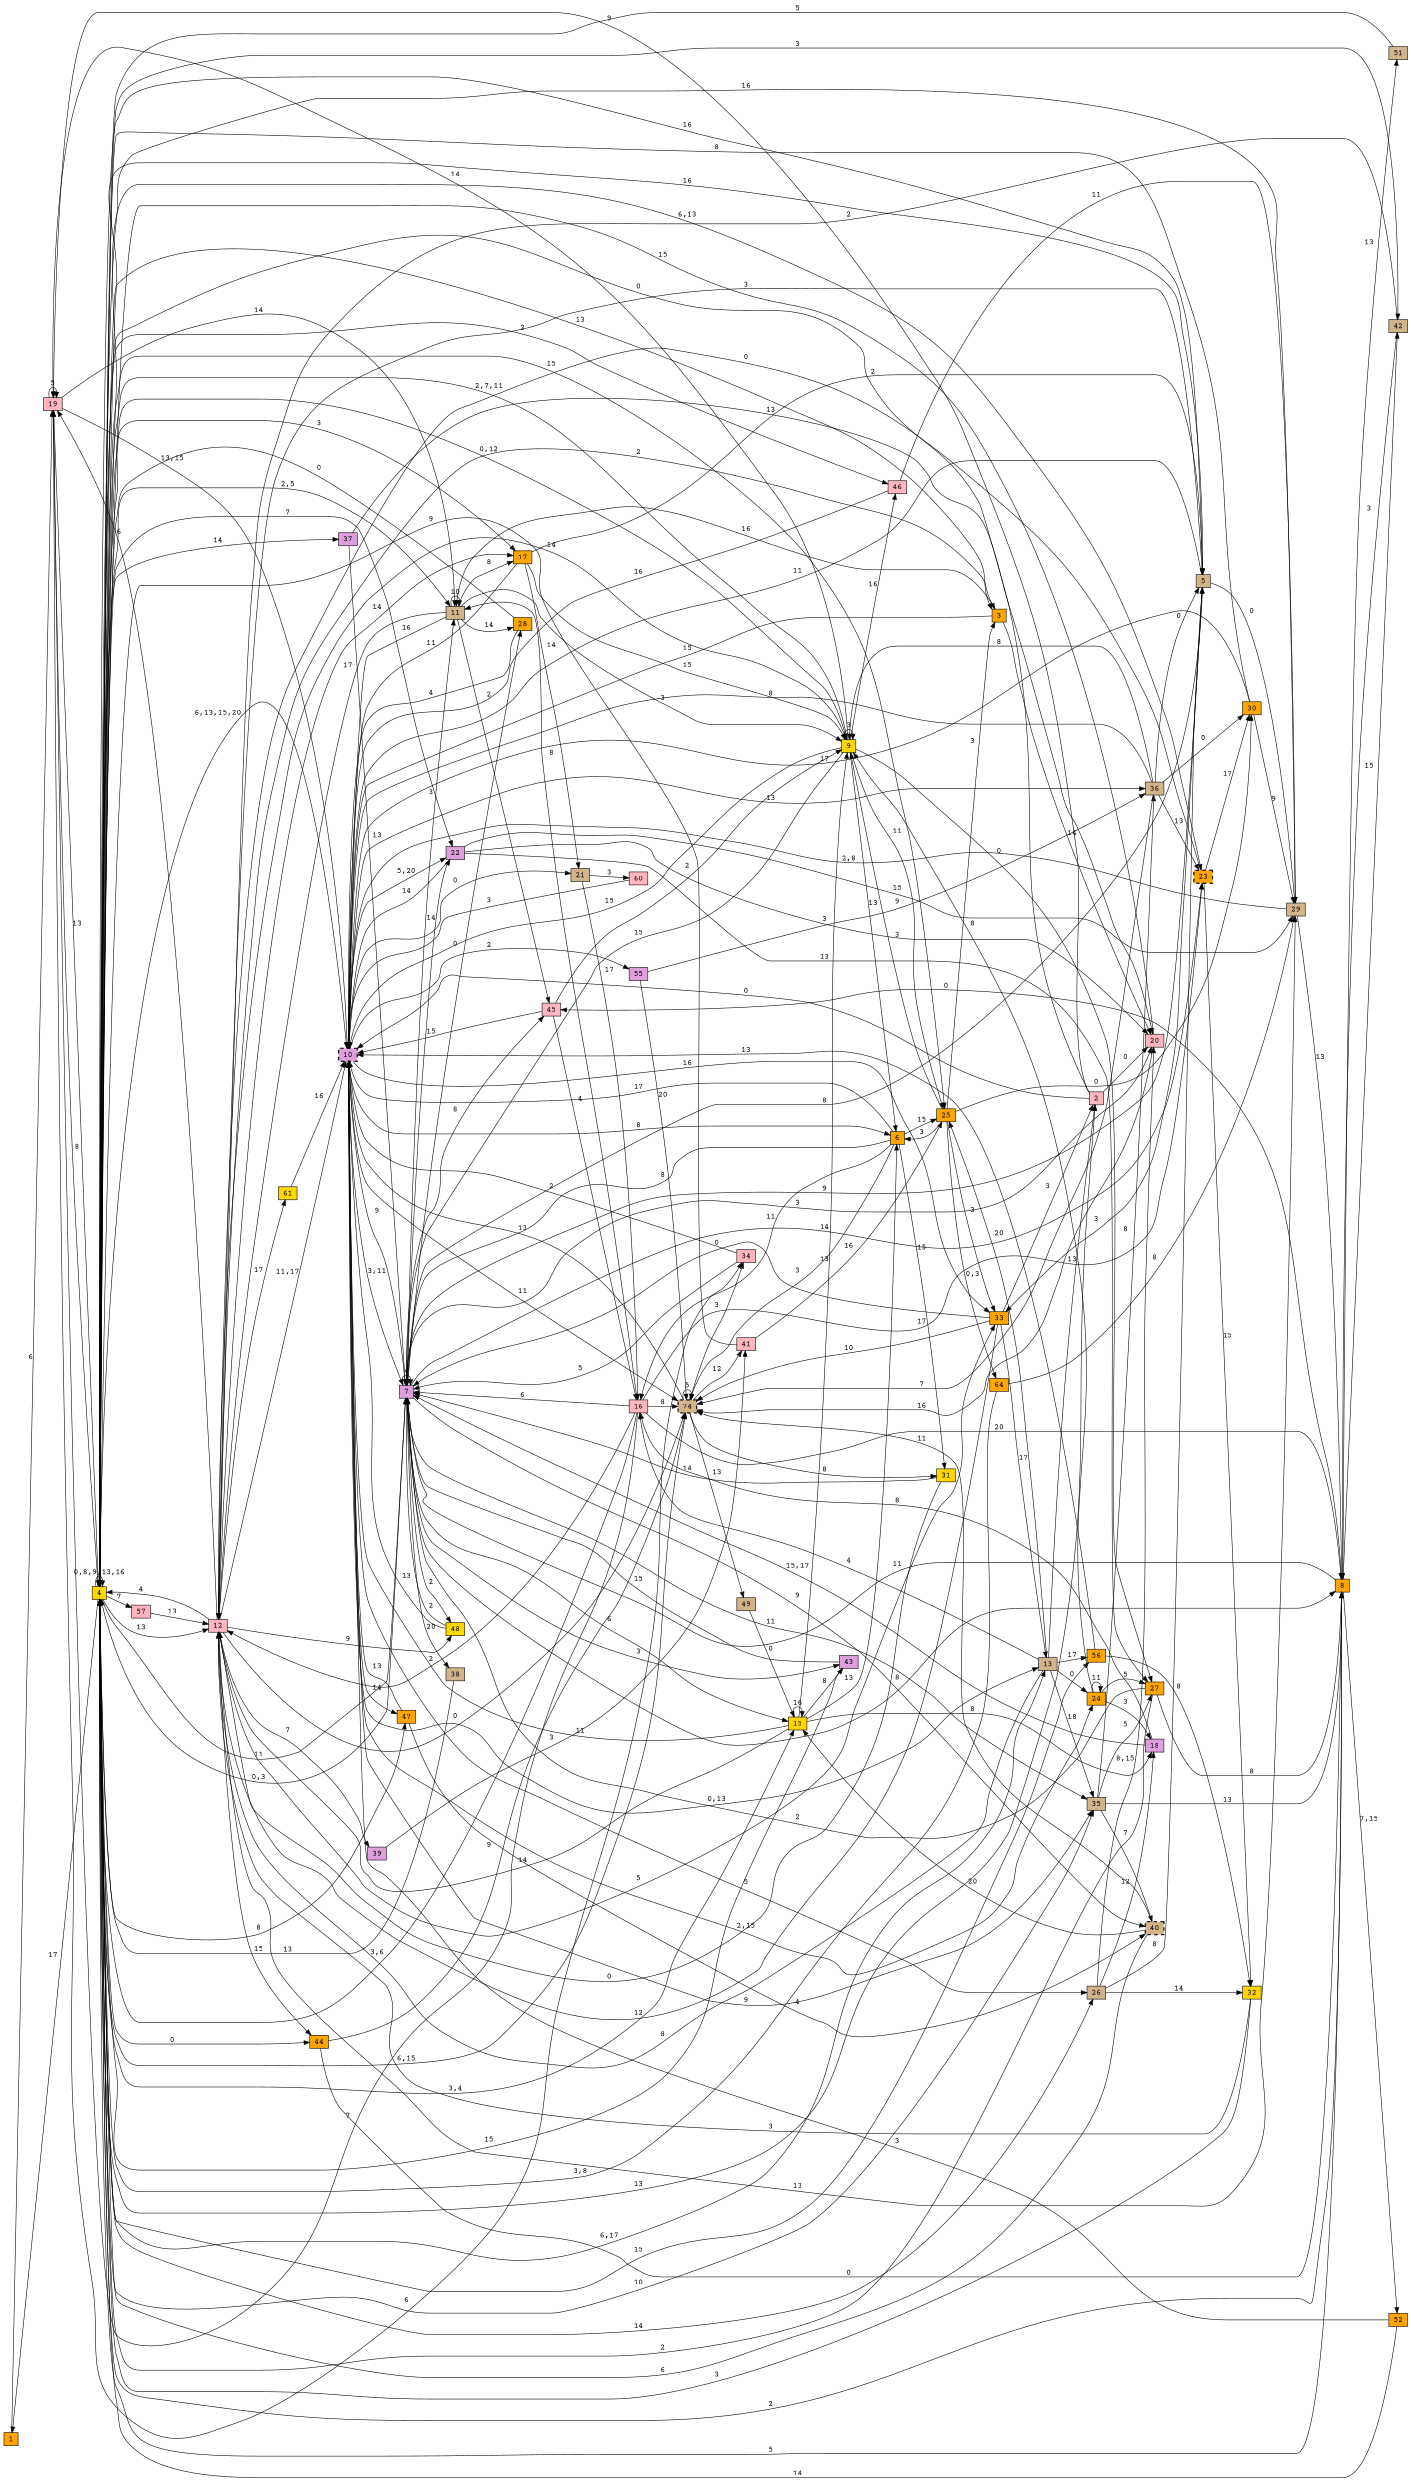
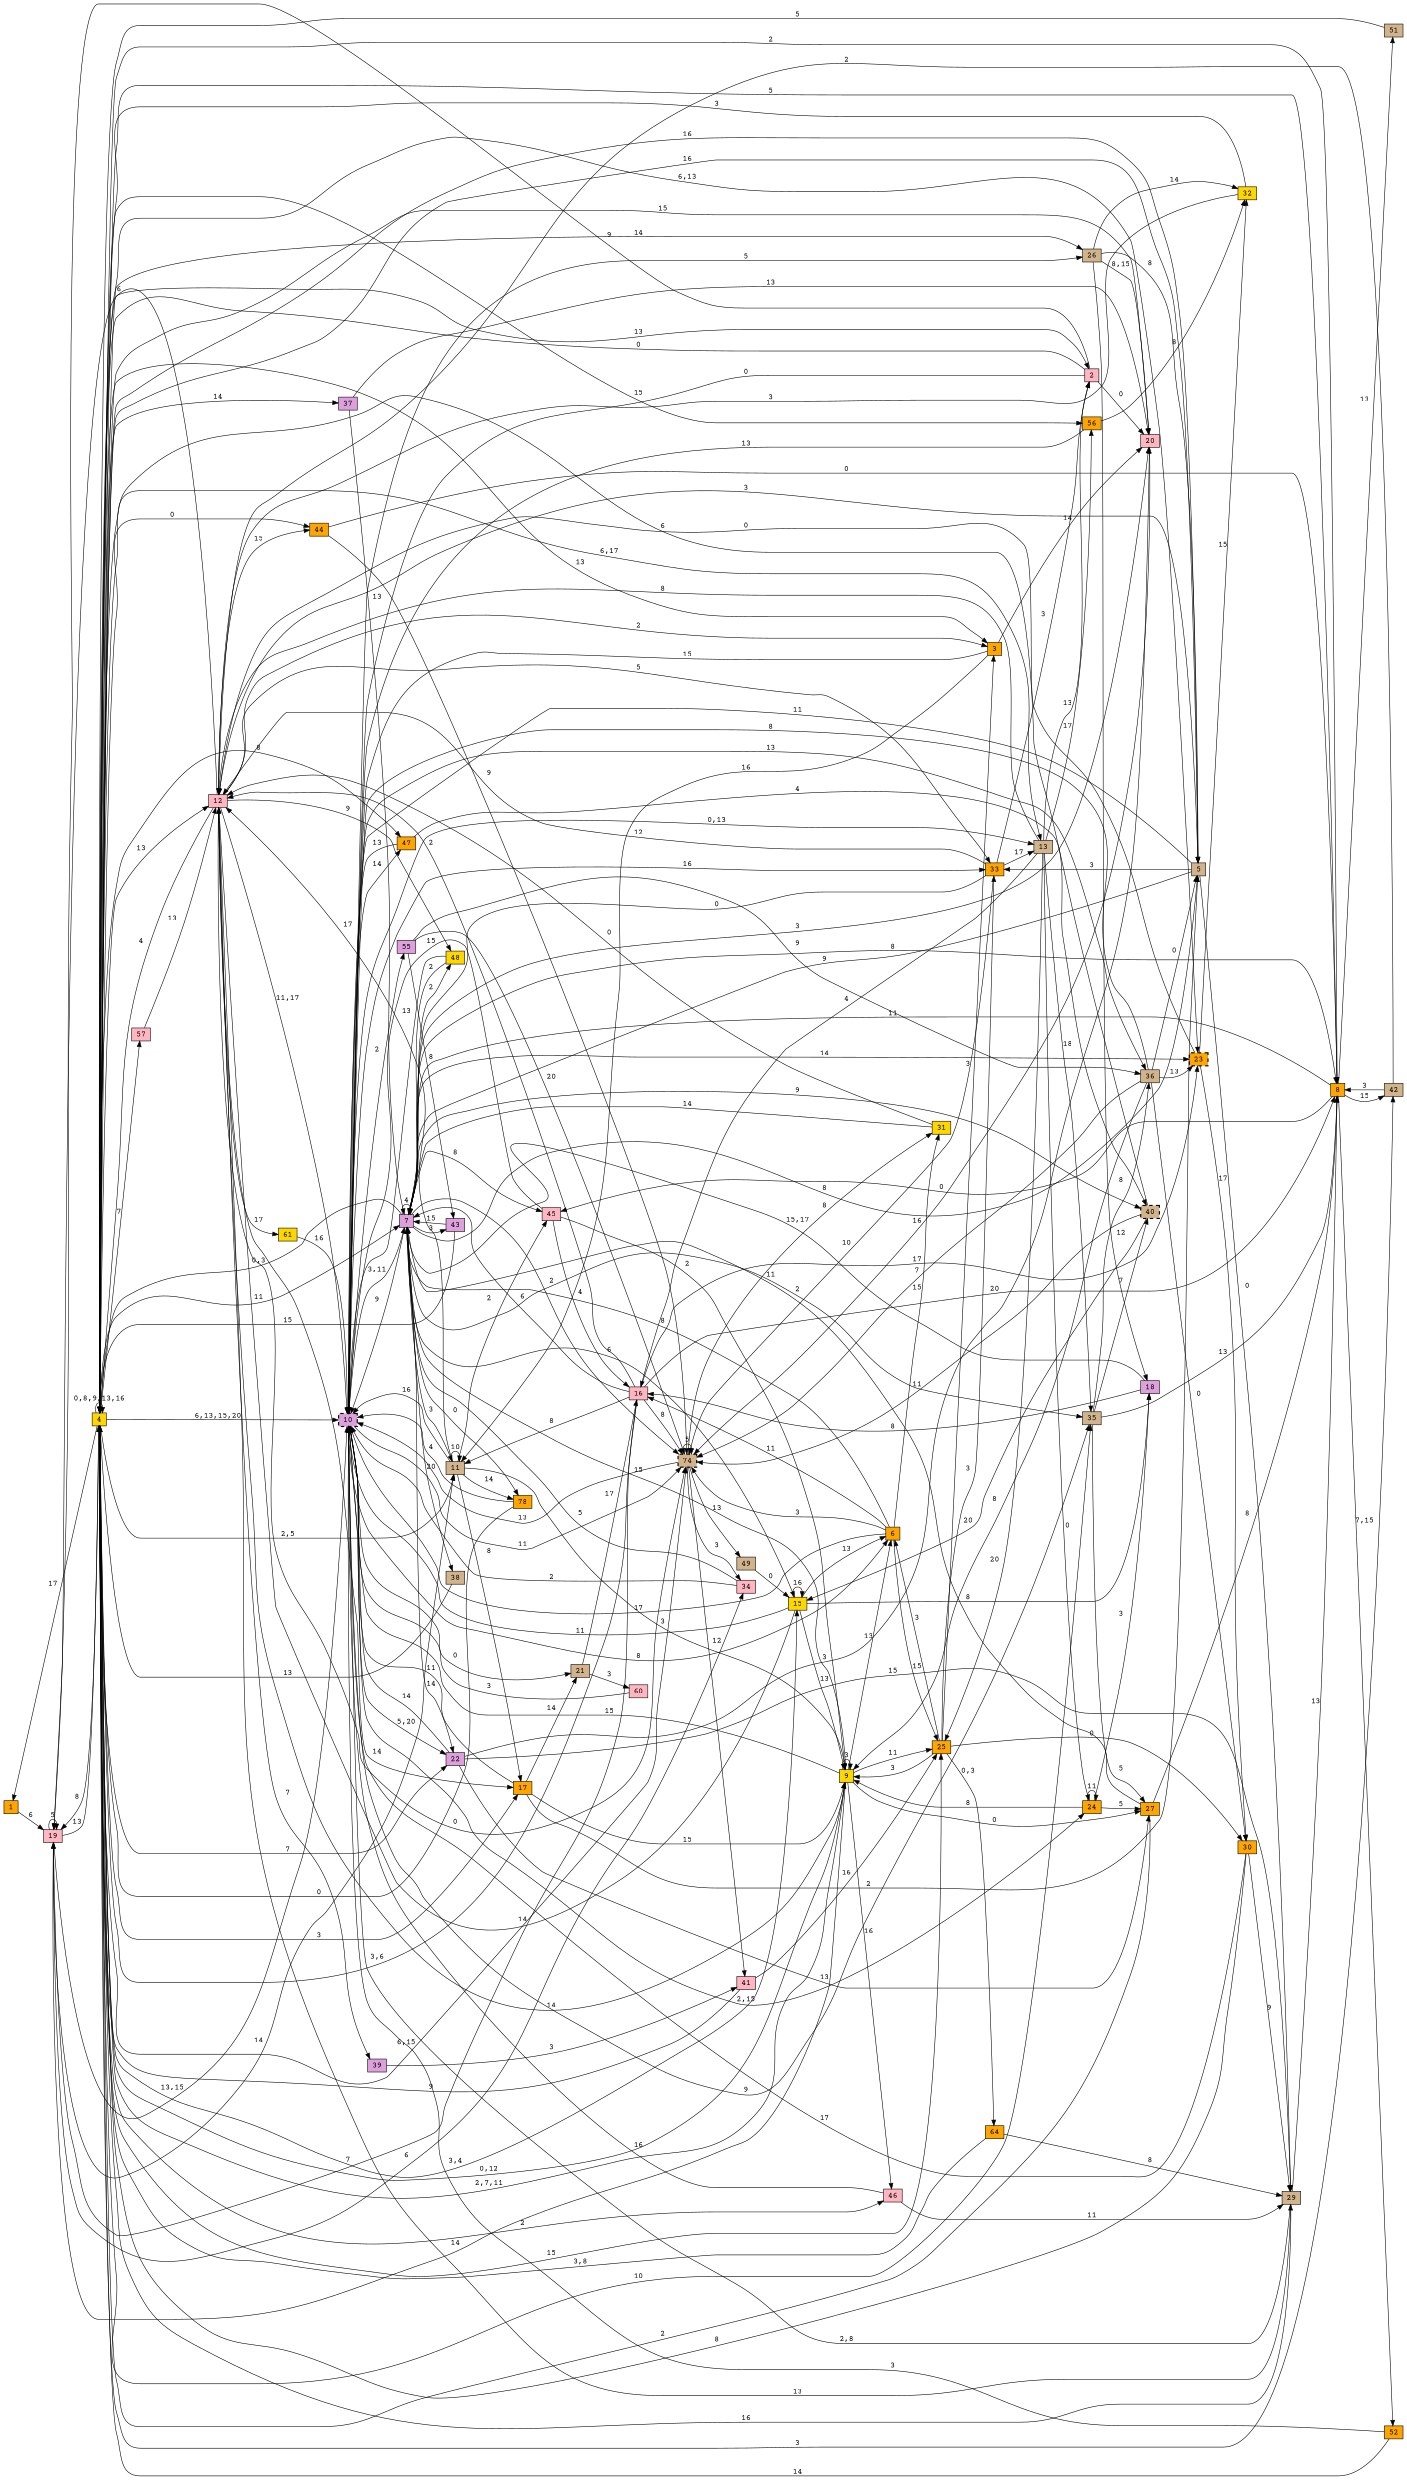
(523, 624) -> (523, 1502)
none -> (551, 1303)
(821, 1695) -> (430, 1083)
